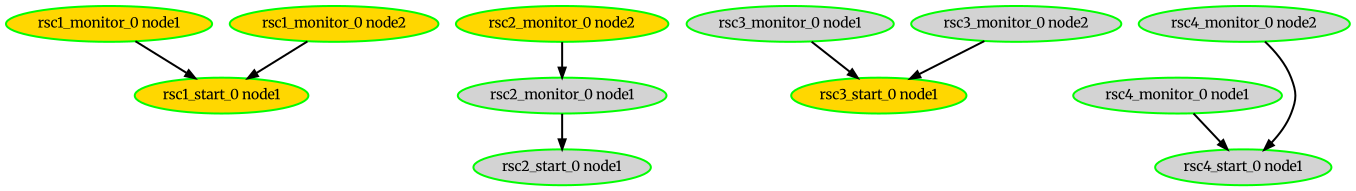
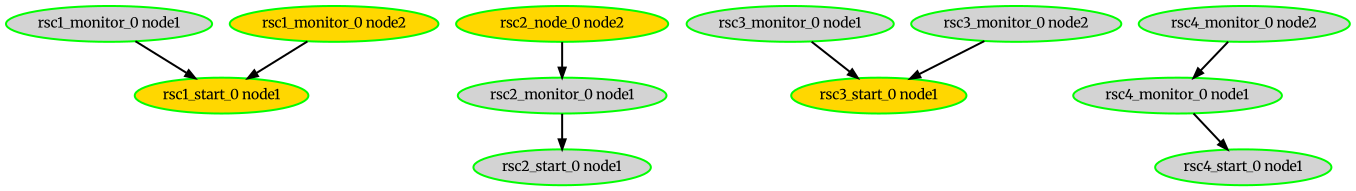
(109, 24) -> (109, 24)
(562, 24) -> (562, 24)
(1295, 91) -> (1214, 56)
